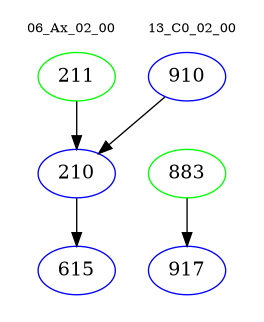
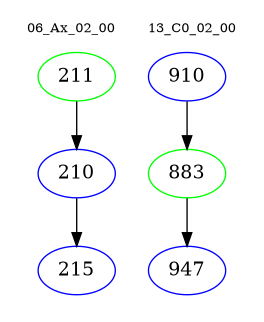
(147, 113) -> (187, 119)
(77, 271) -> (77, 271)
(187, 271) -> (187, 271)
